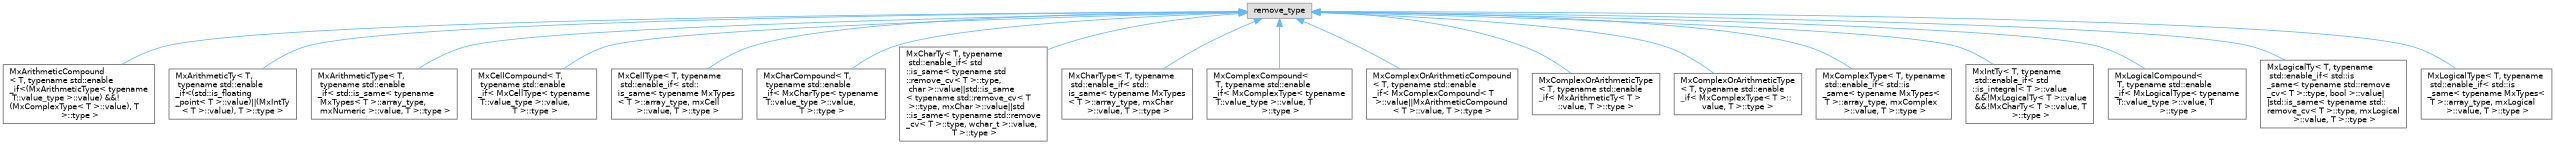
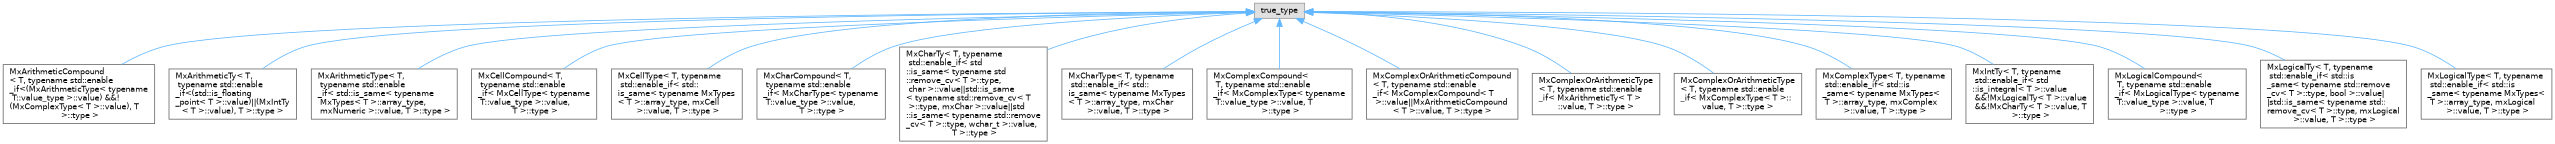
(1280, 11) -> (1280, 11)
